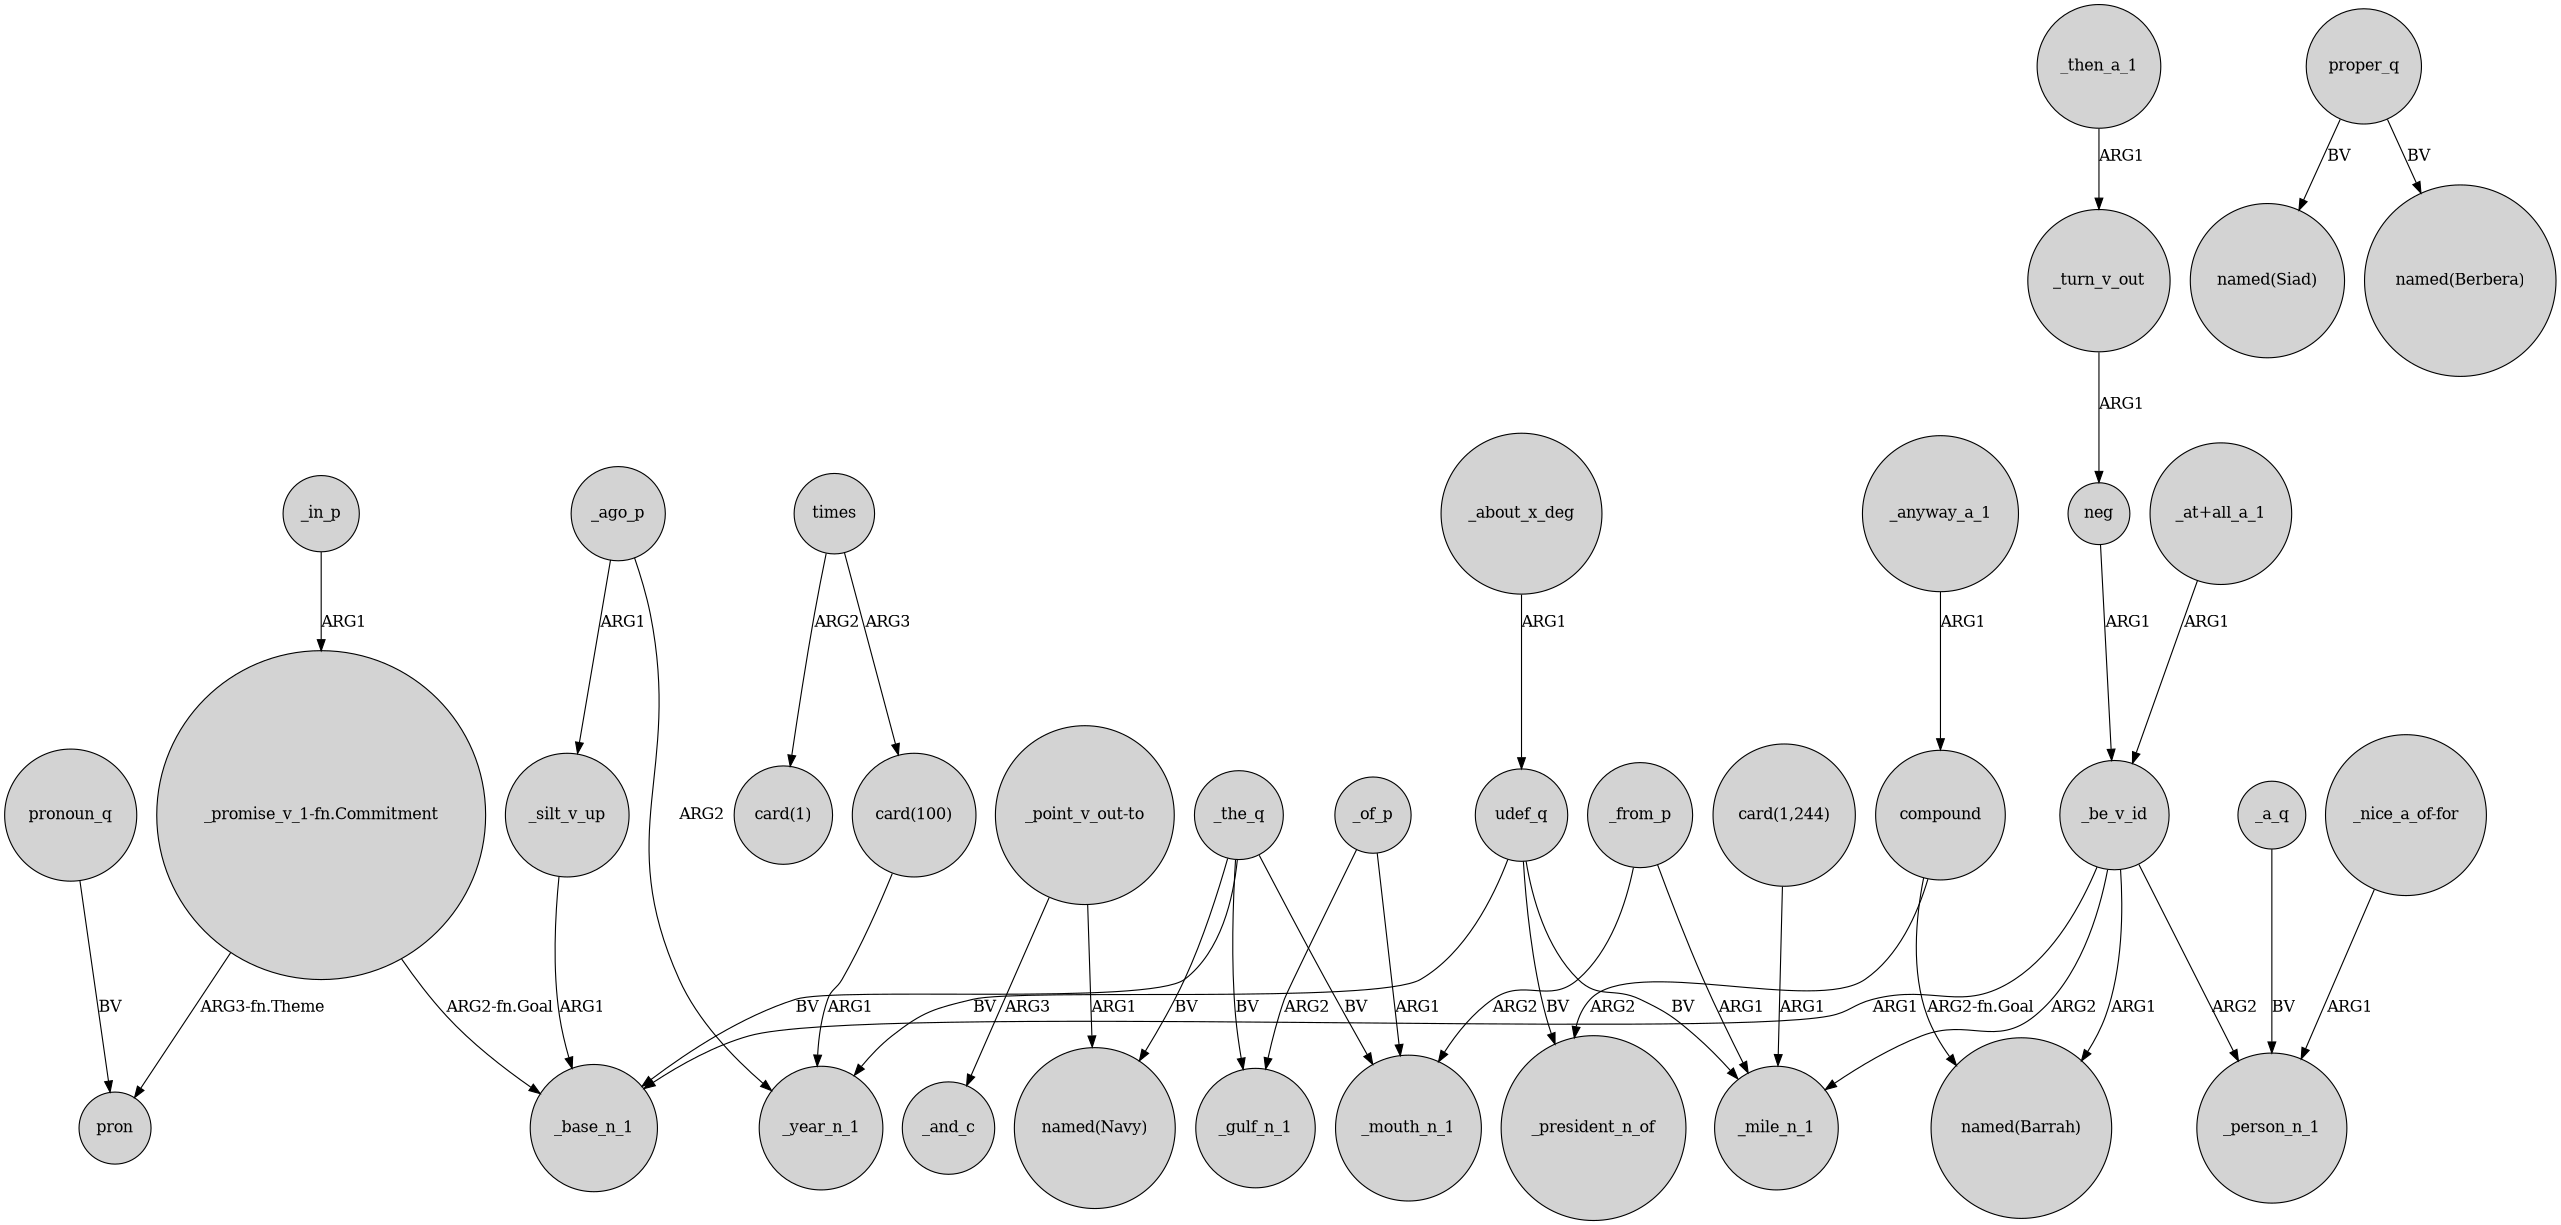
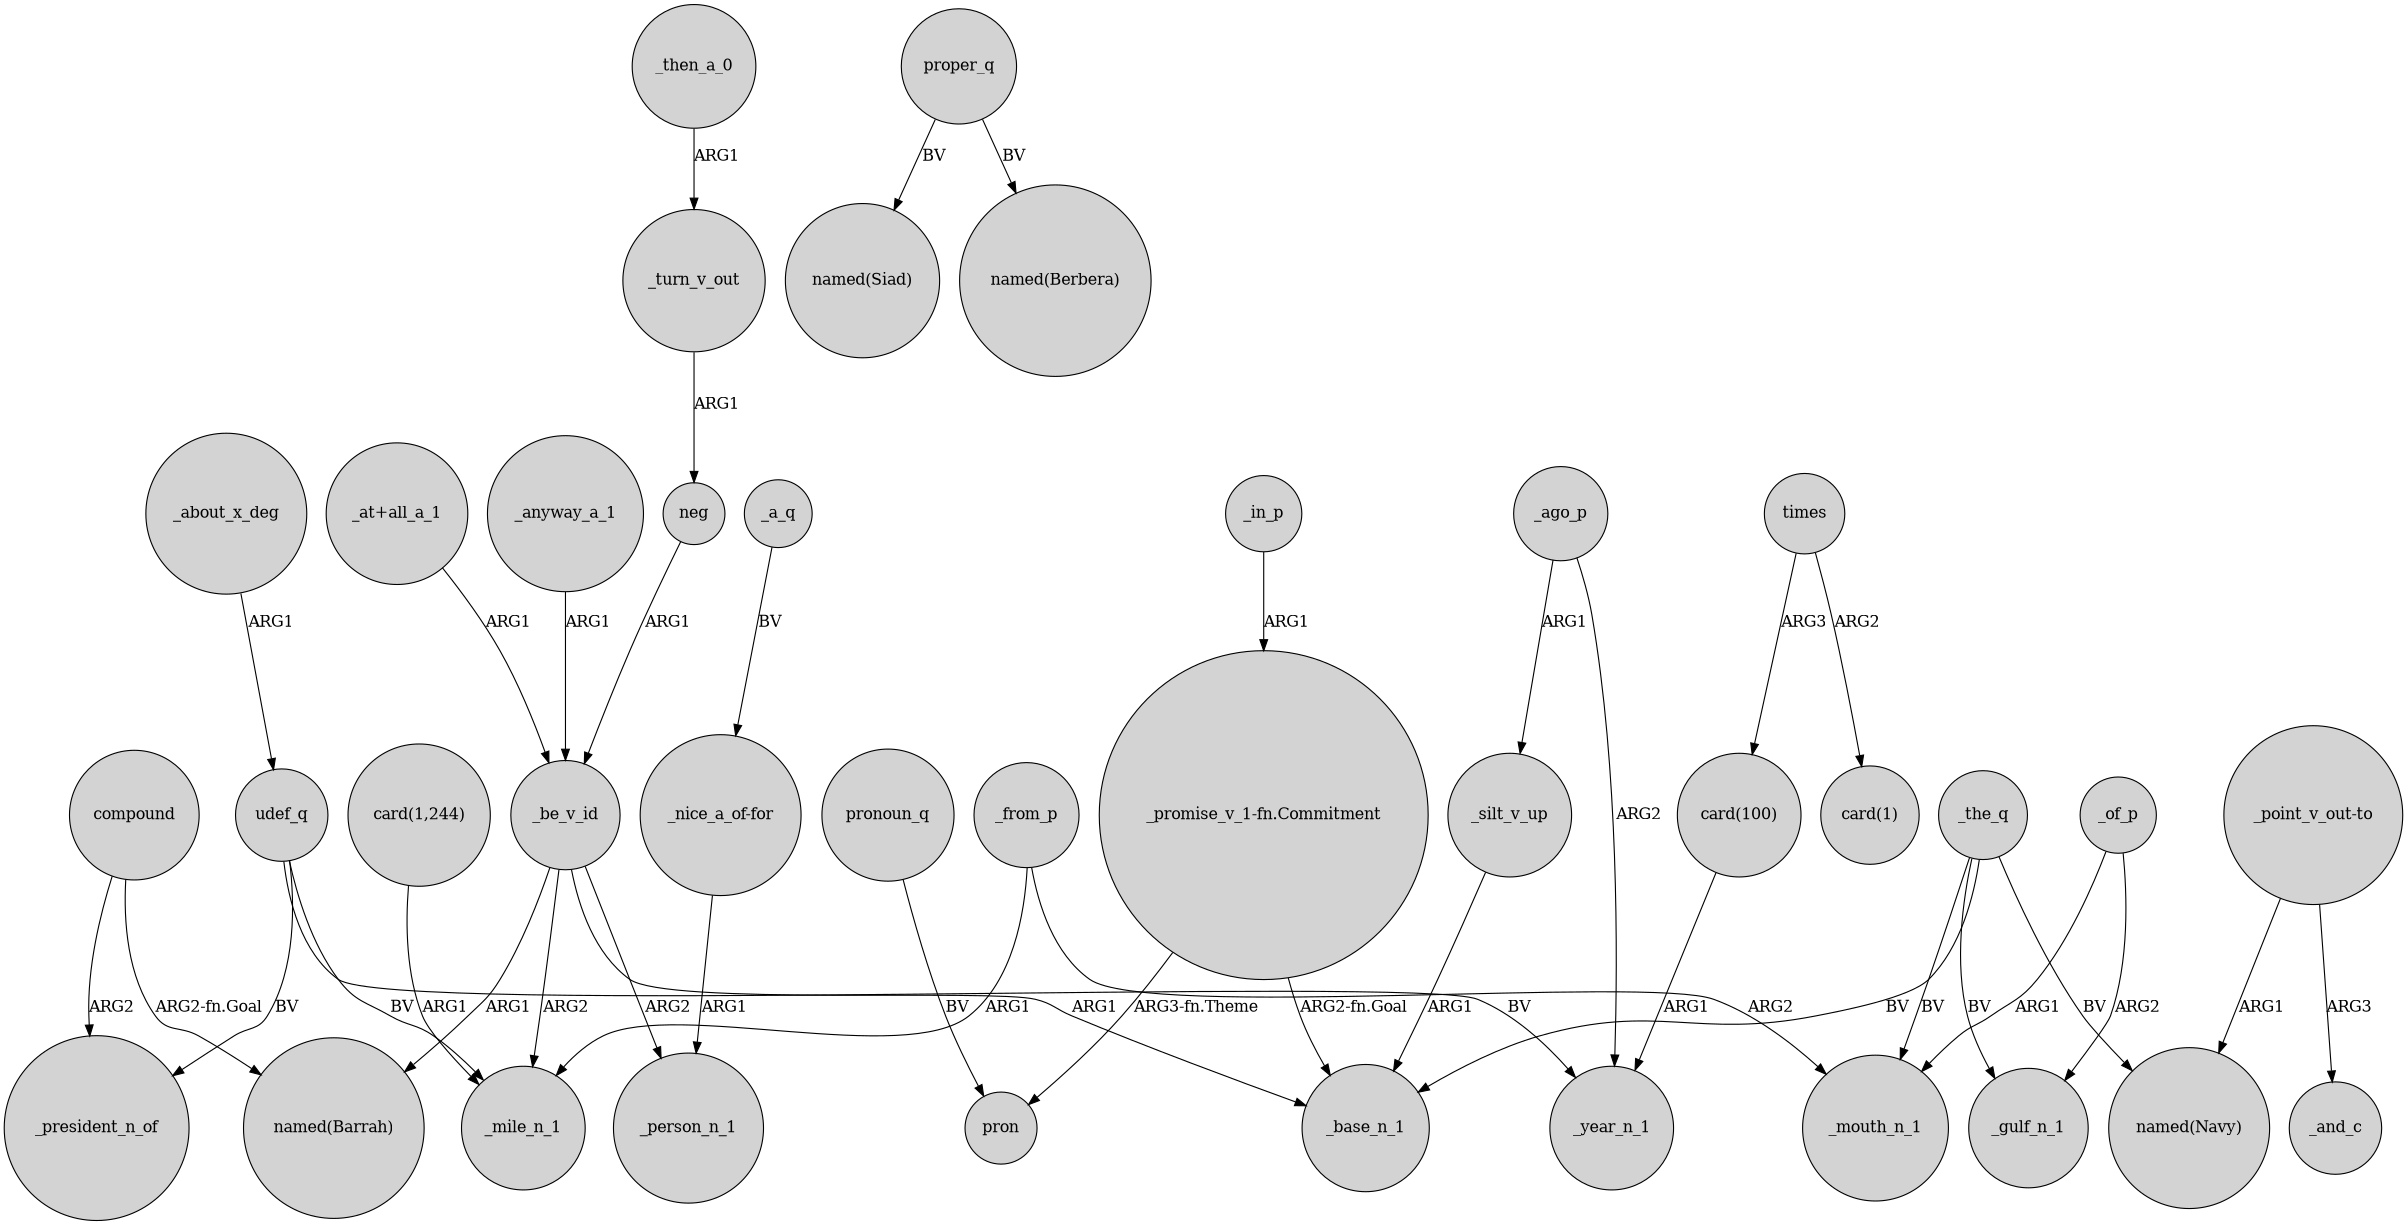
(2099, 66) -> (694, 66)
(1940, 665) -> (565, 671)
(2272, 945) -> (755, 636)
